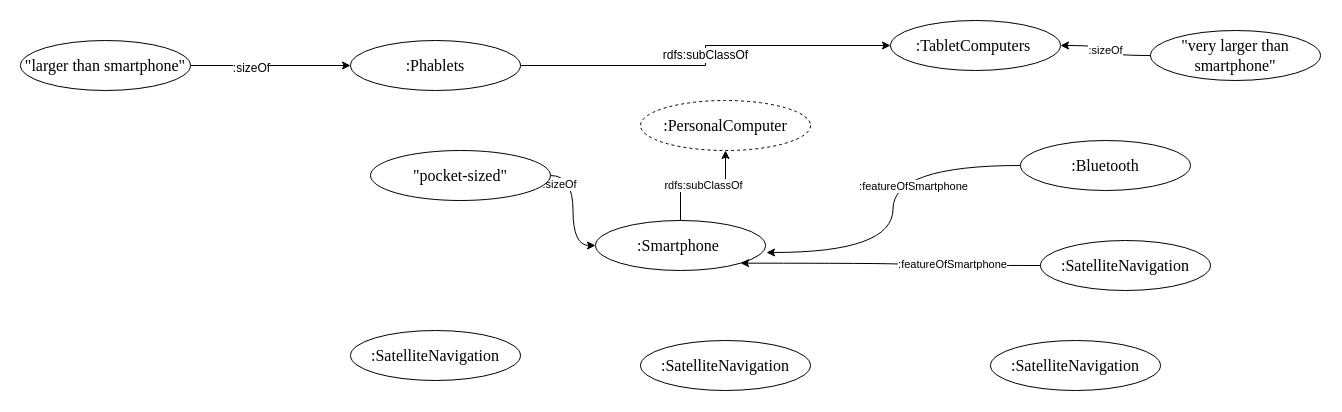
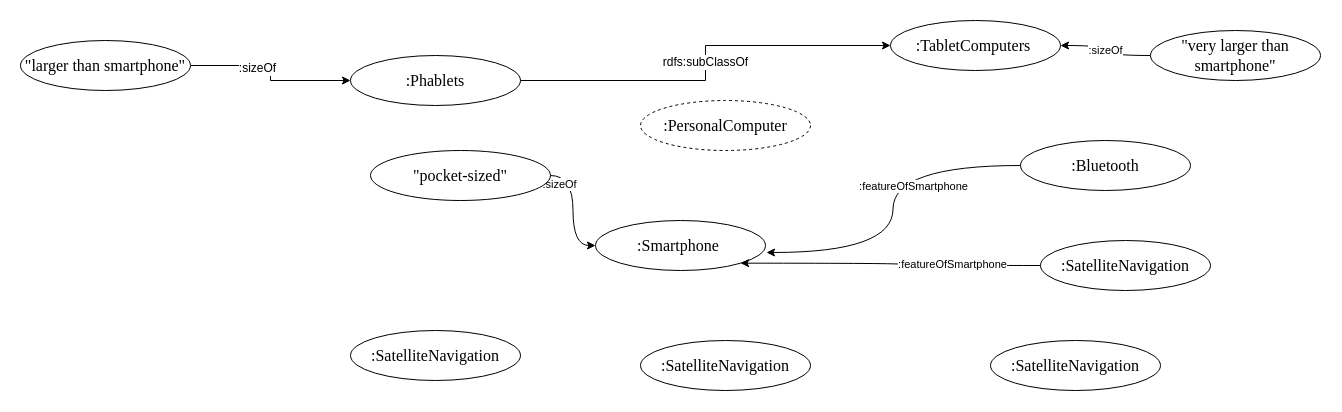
(436, 66) -> (436, 81)
(700, 186) -> none
